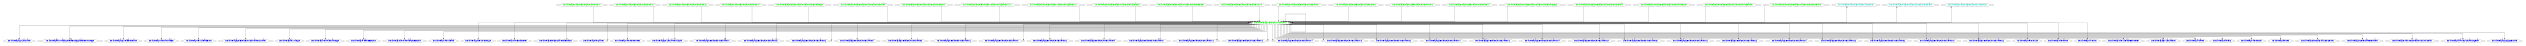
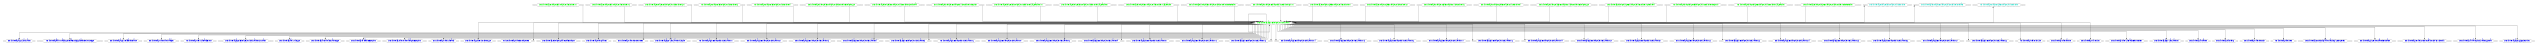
none -> (665, 5)
(515, 41) -> (516, 41)
(2318, 41) -> (2325, 41)
